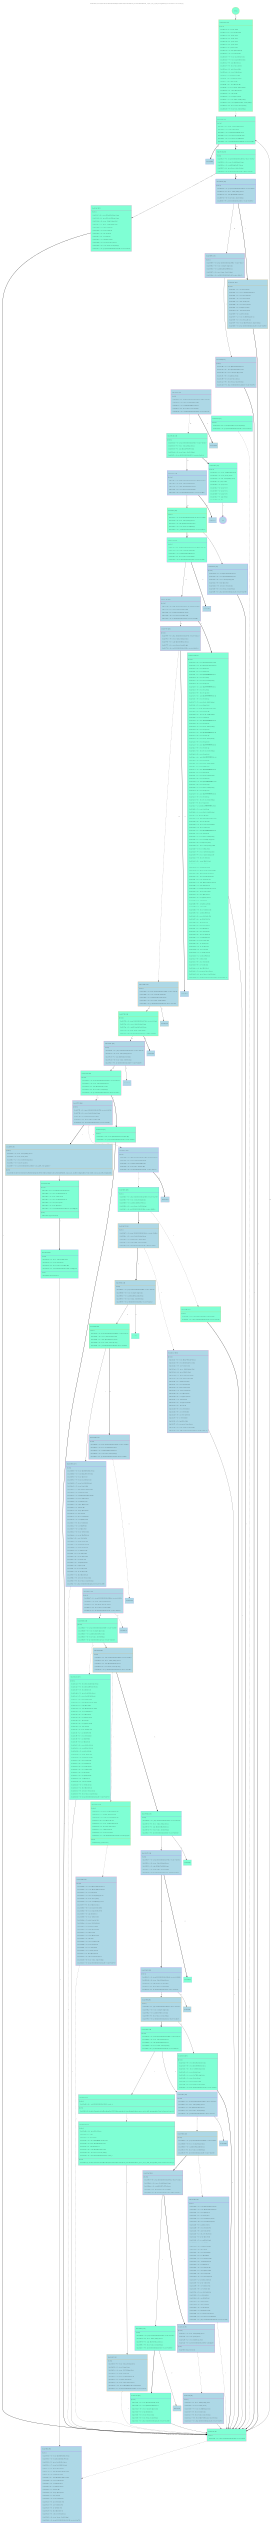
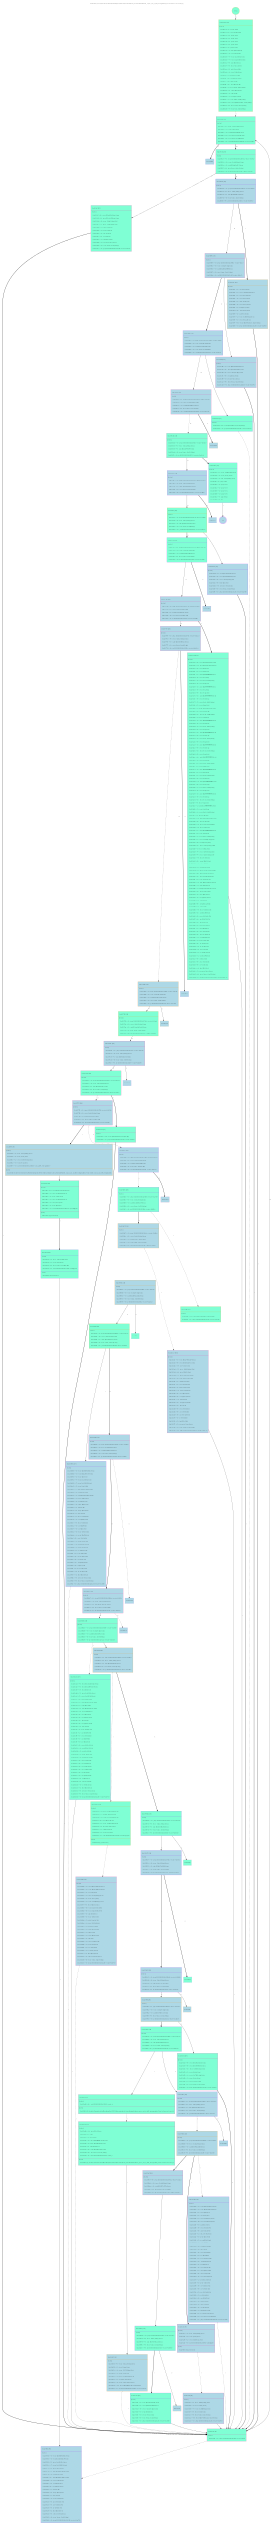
none -> (203, 343)
(151, 1053) -> none
(137, 1264) -> none
none -> (111, 1523)
(238, 1872) -> none
(171, 2260) -> (186, 2239)
